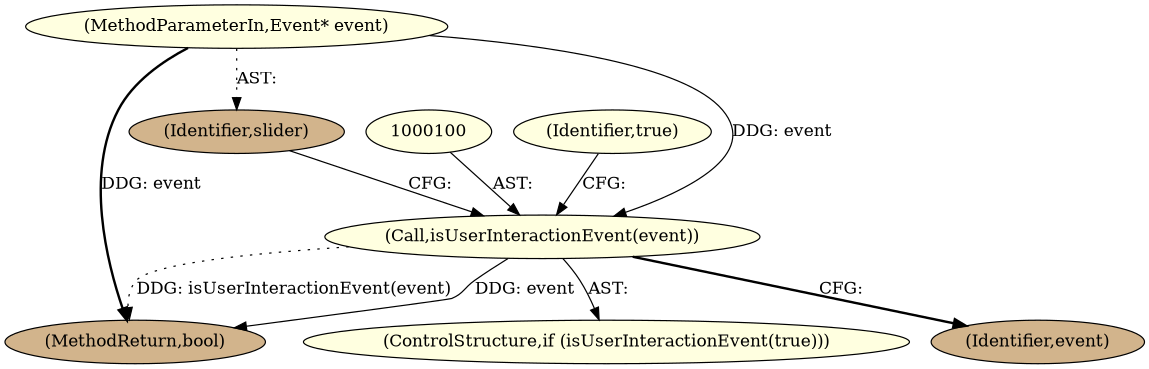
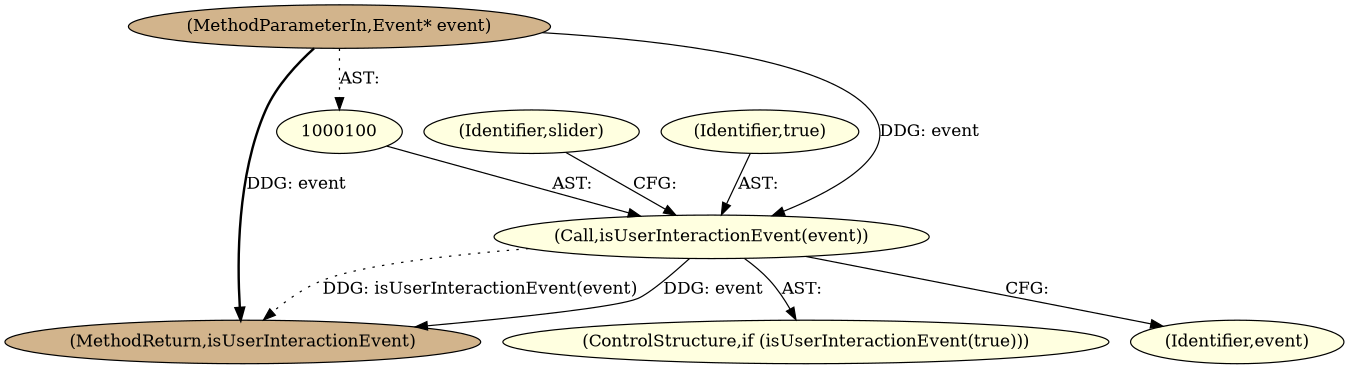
(237, 27) -> (339, 27)
(237, 73) -> (339, 73)
(237, 132) -> (532, 132)
(607, 184) -> (761, 184)
(793, 290) -> (978, 290)
(135, 342) -> (243, 342)
(1038, 342) -> (1237, 342)
